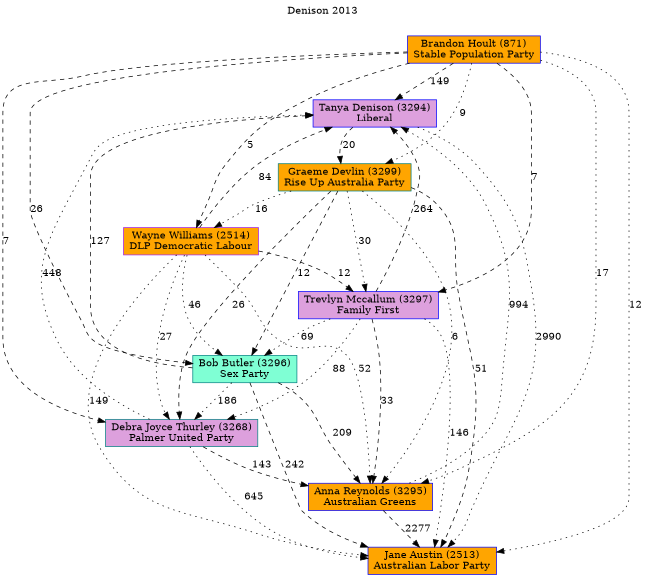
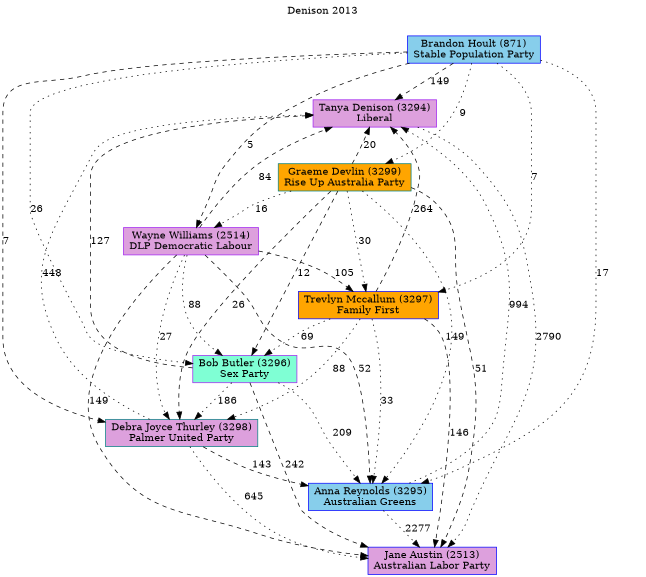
(474, 50) -> (474, 50)
(48, 97) -> (48, 97)
(375, 113) -> (375, 113)
(342, 140) -> (360, 149)
(531, 193) -> (531, 193)
(191, 241) -> (191, 241)
(345, 273) -> (345, 273)
(195, 305) -> (195, 305)
(368, 305) -> (368, 305)
(629, 317) -> none
(455, 337) -> (455, 337)
(549, 337) -> (549, 337)
(319, 347) -> (319, 347)
(245, 369) -> (245, 369)
(381, 397) -> (381, 397)
(320, 426) -> (320, 426)
(449, 426) -> (449, 426)
(182, 433) -> (182, 433)
(120, 475) -> (120, 475)
(371, 497) -> (371, 497)
(399, 526) -> (399, 526)
(432, 561) -> (432, 561)
